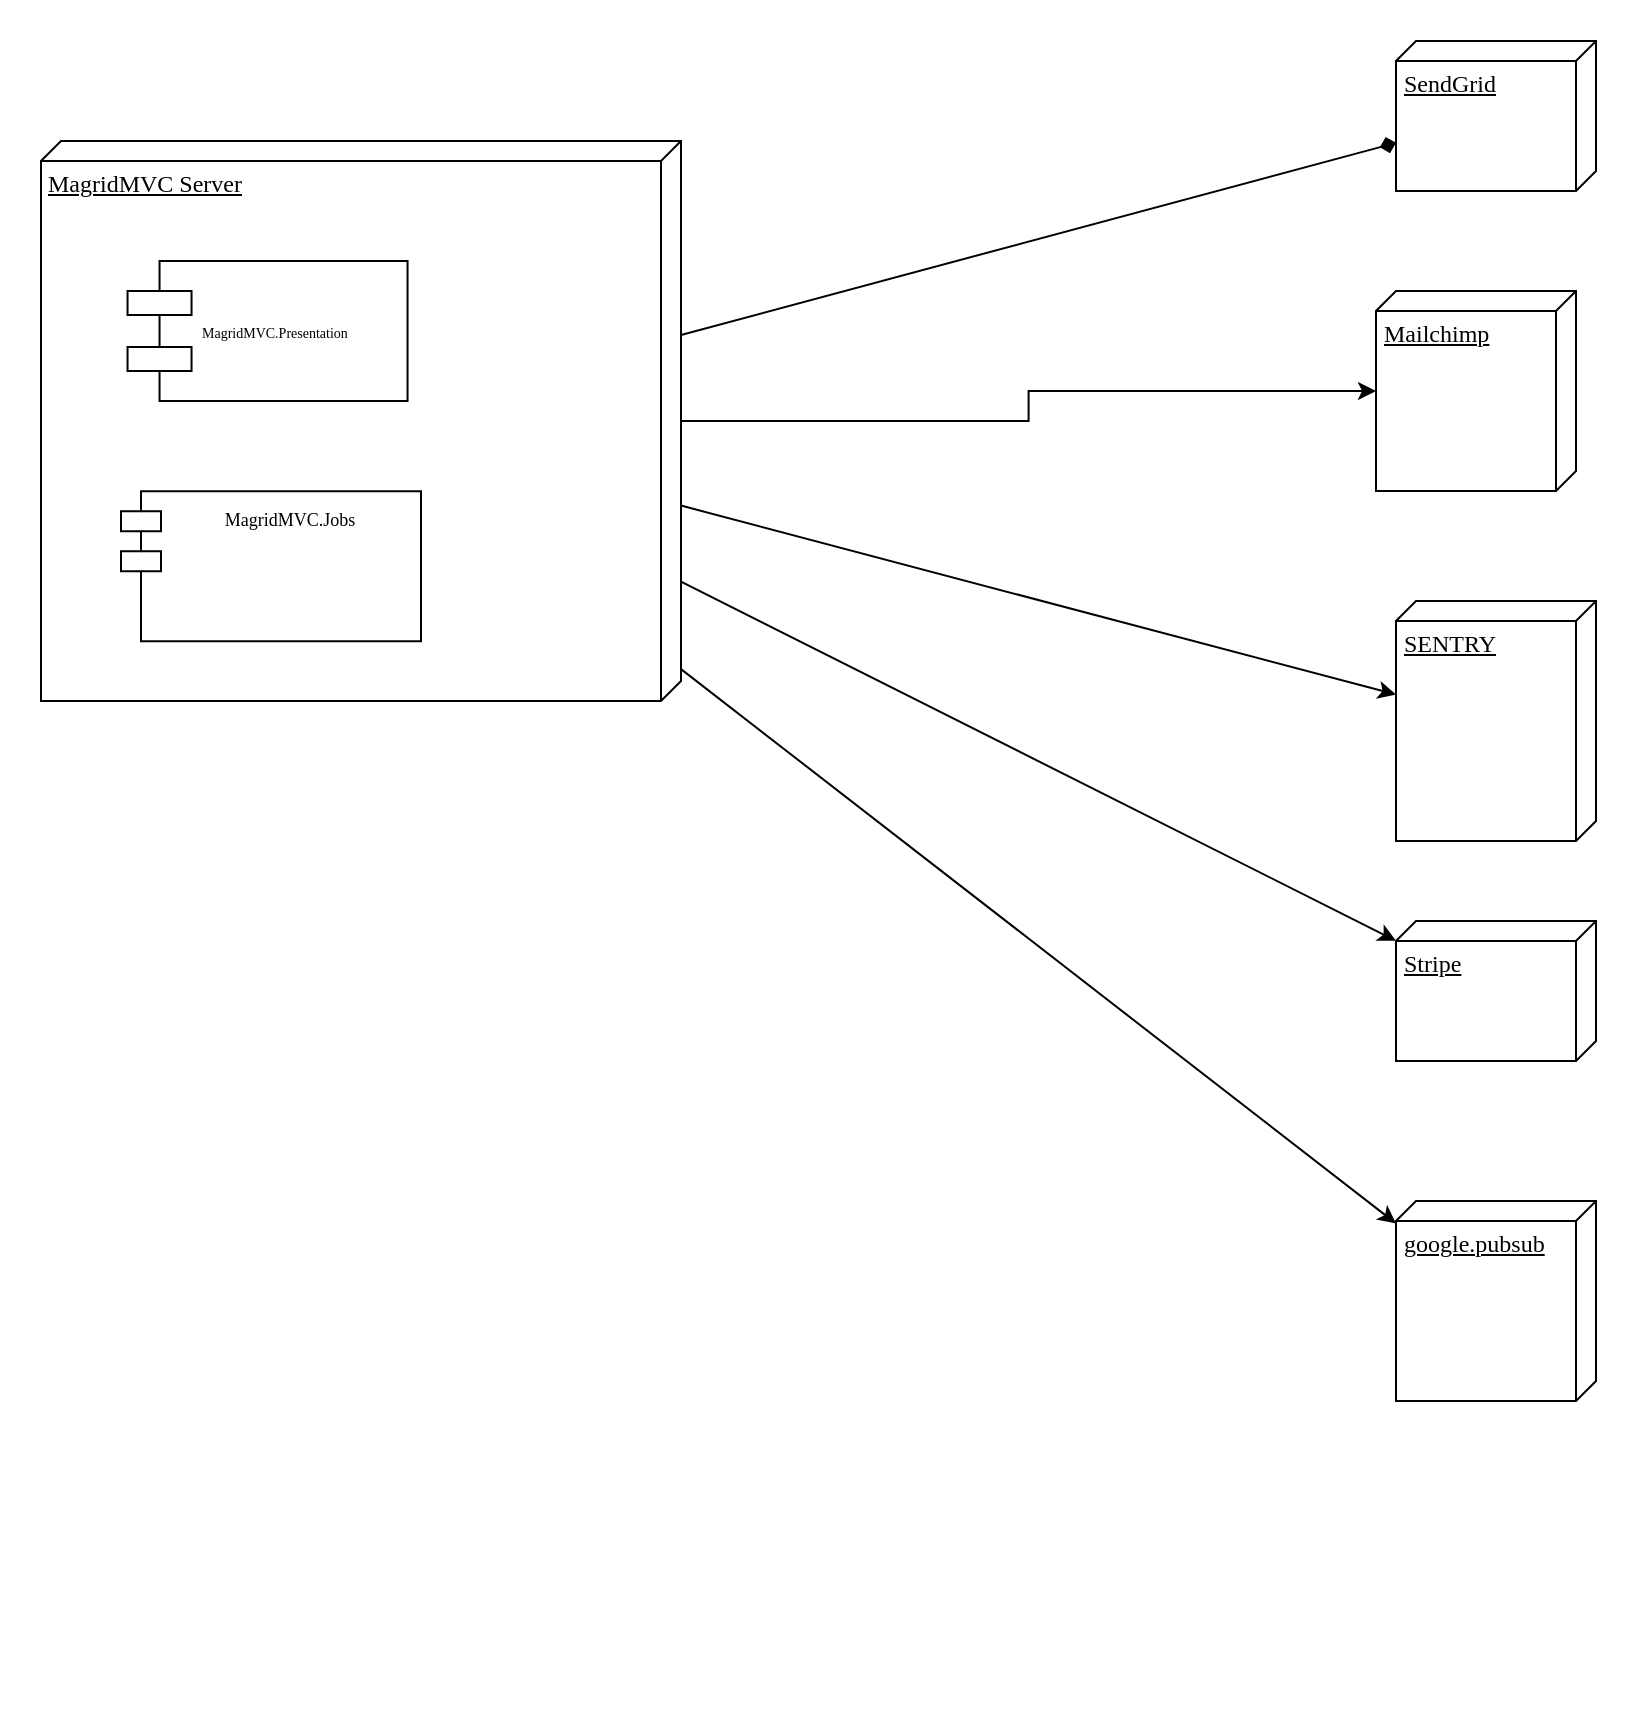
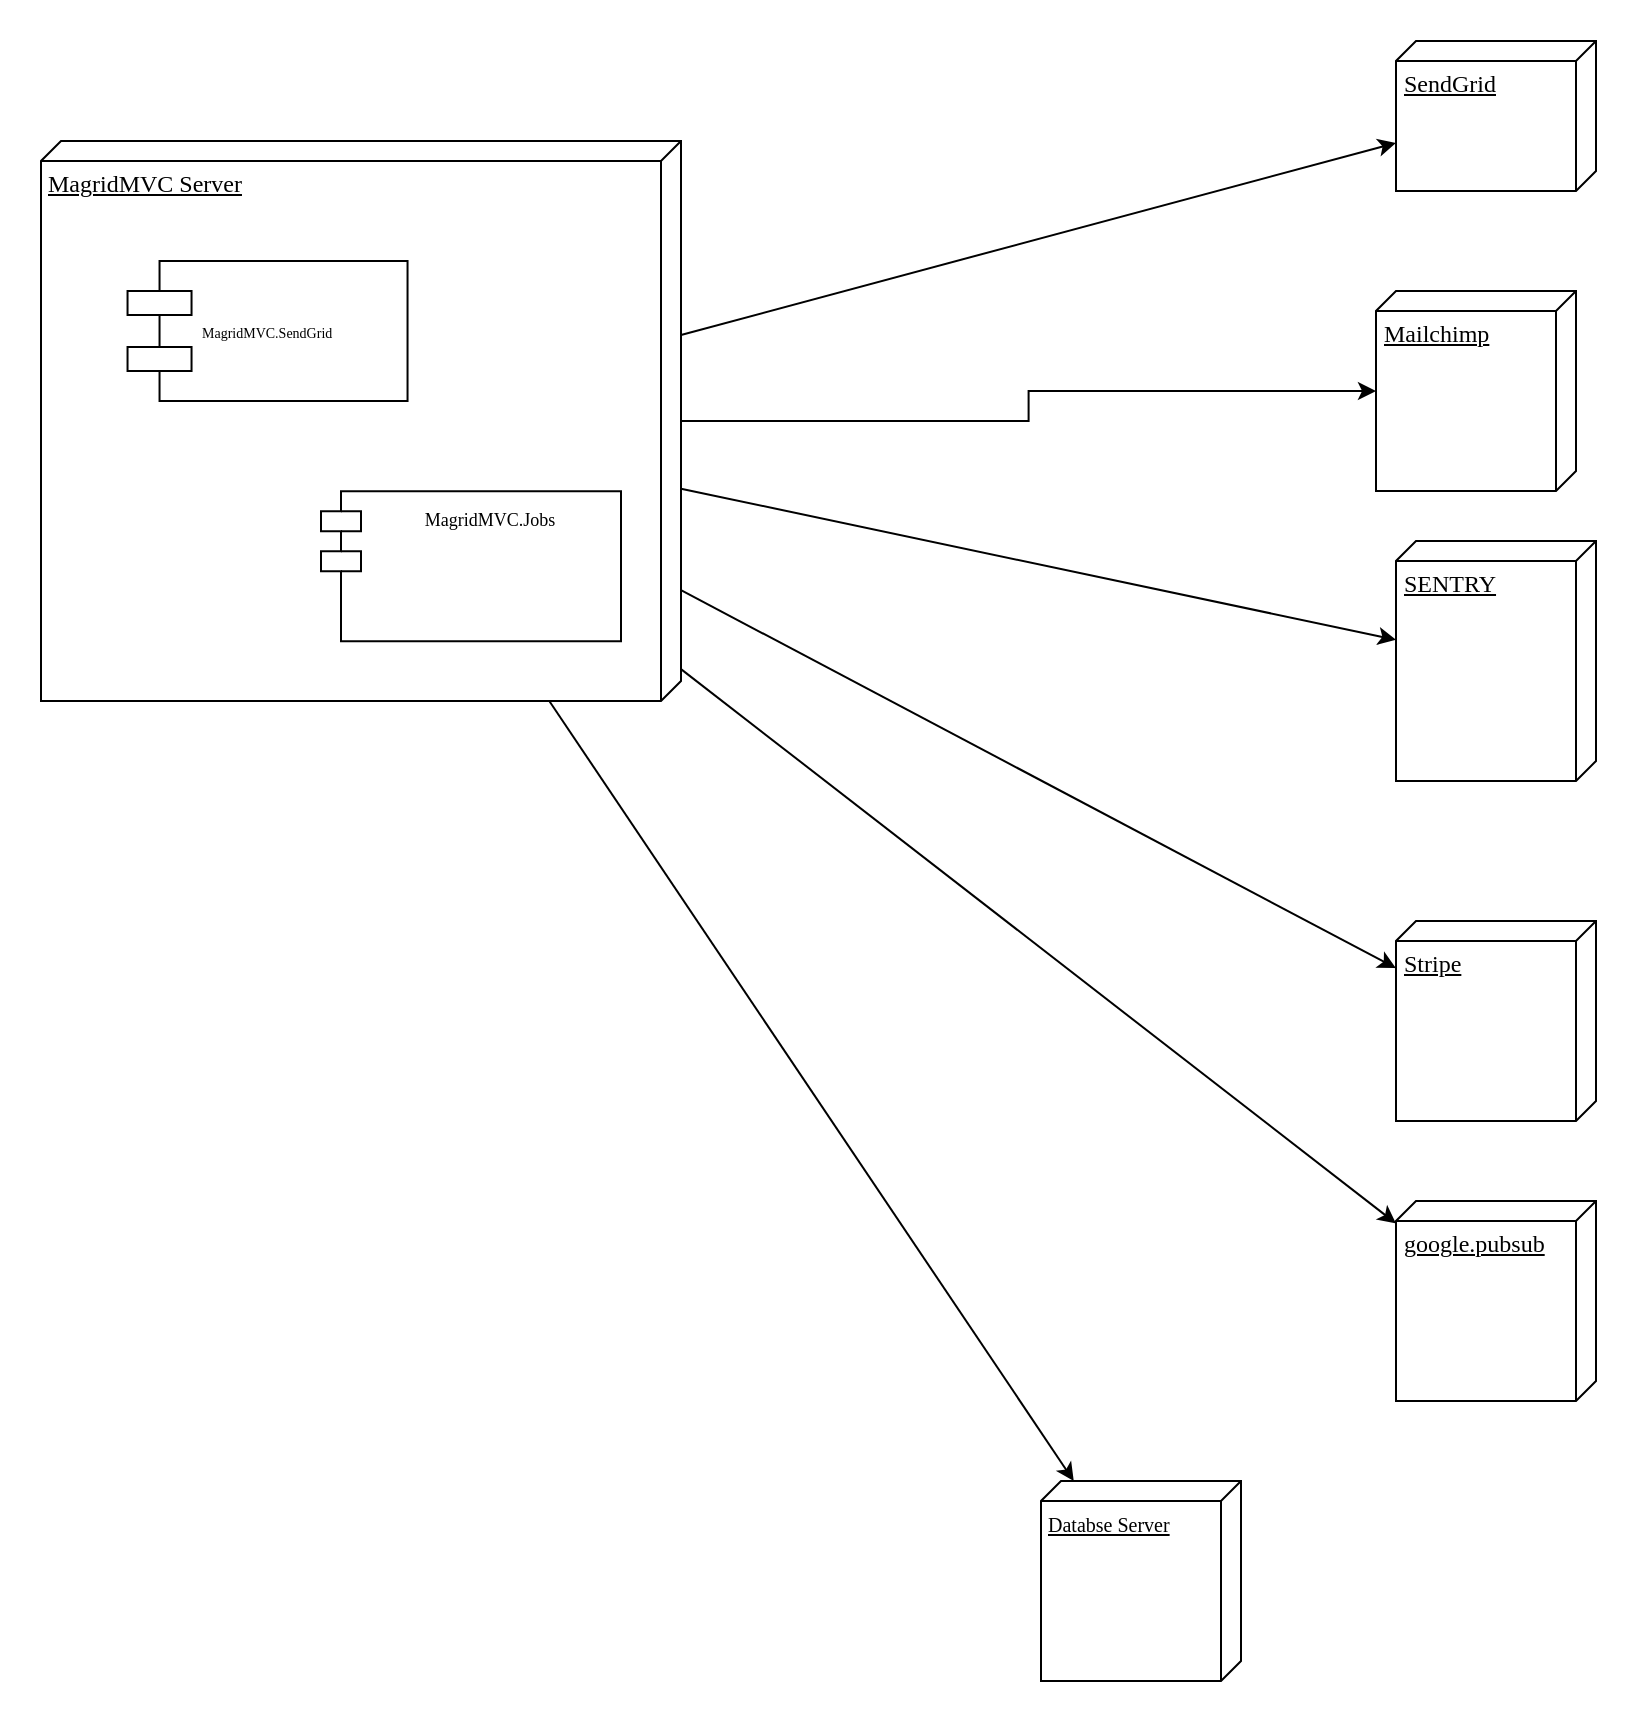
(1380, 147) -> (1381, 147)
(341, 331) -> (315, 331)
(271, 566) -> (471, 566)
(1496, 721) -> (1496, 661)
(1496, 991) -> (1496, 1021)
none -> (808, 1085)
none -> (1141, 1581)
